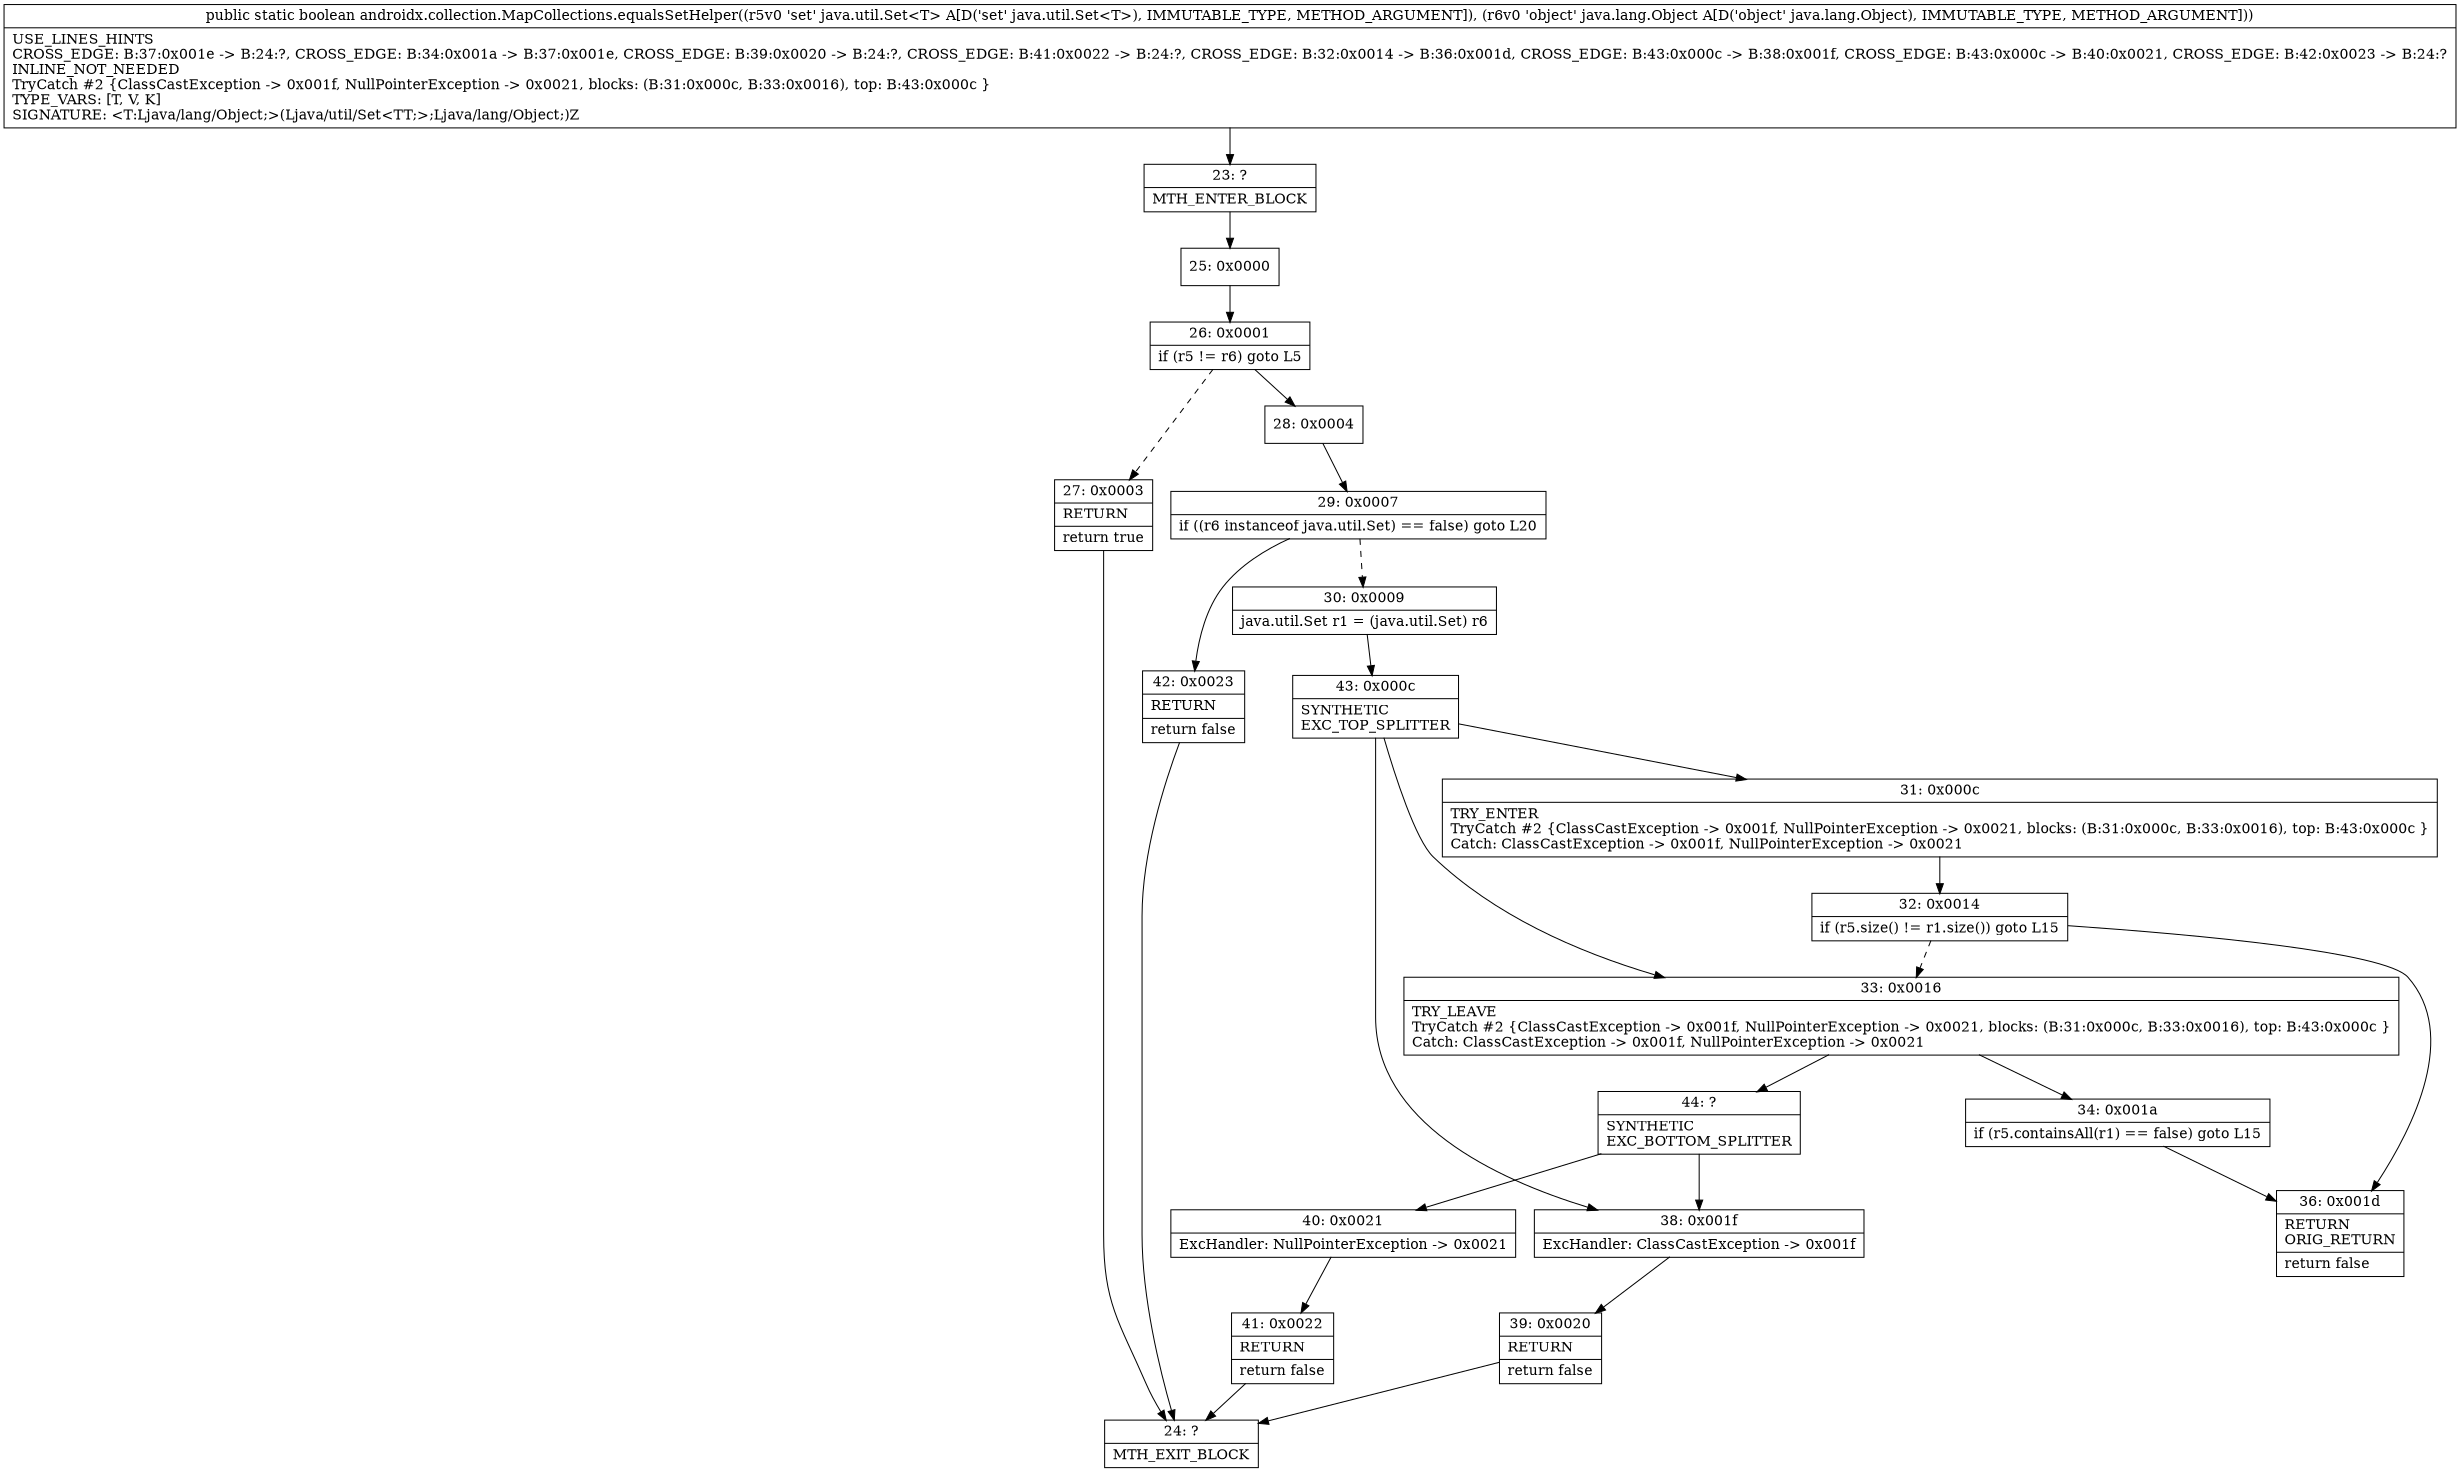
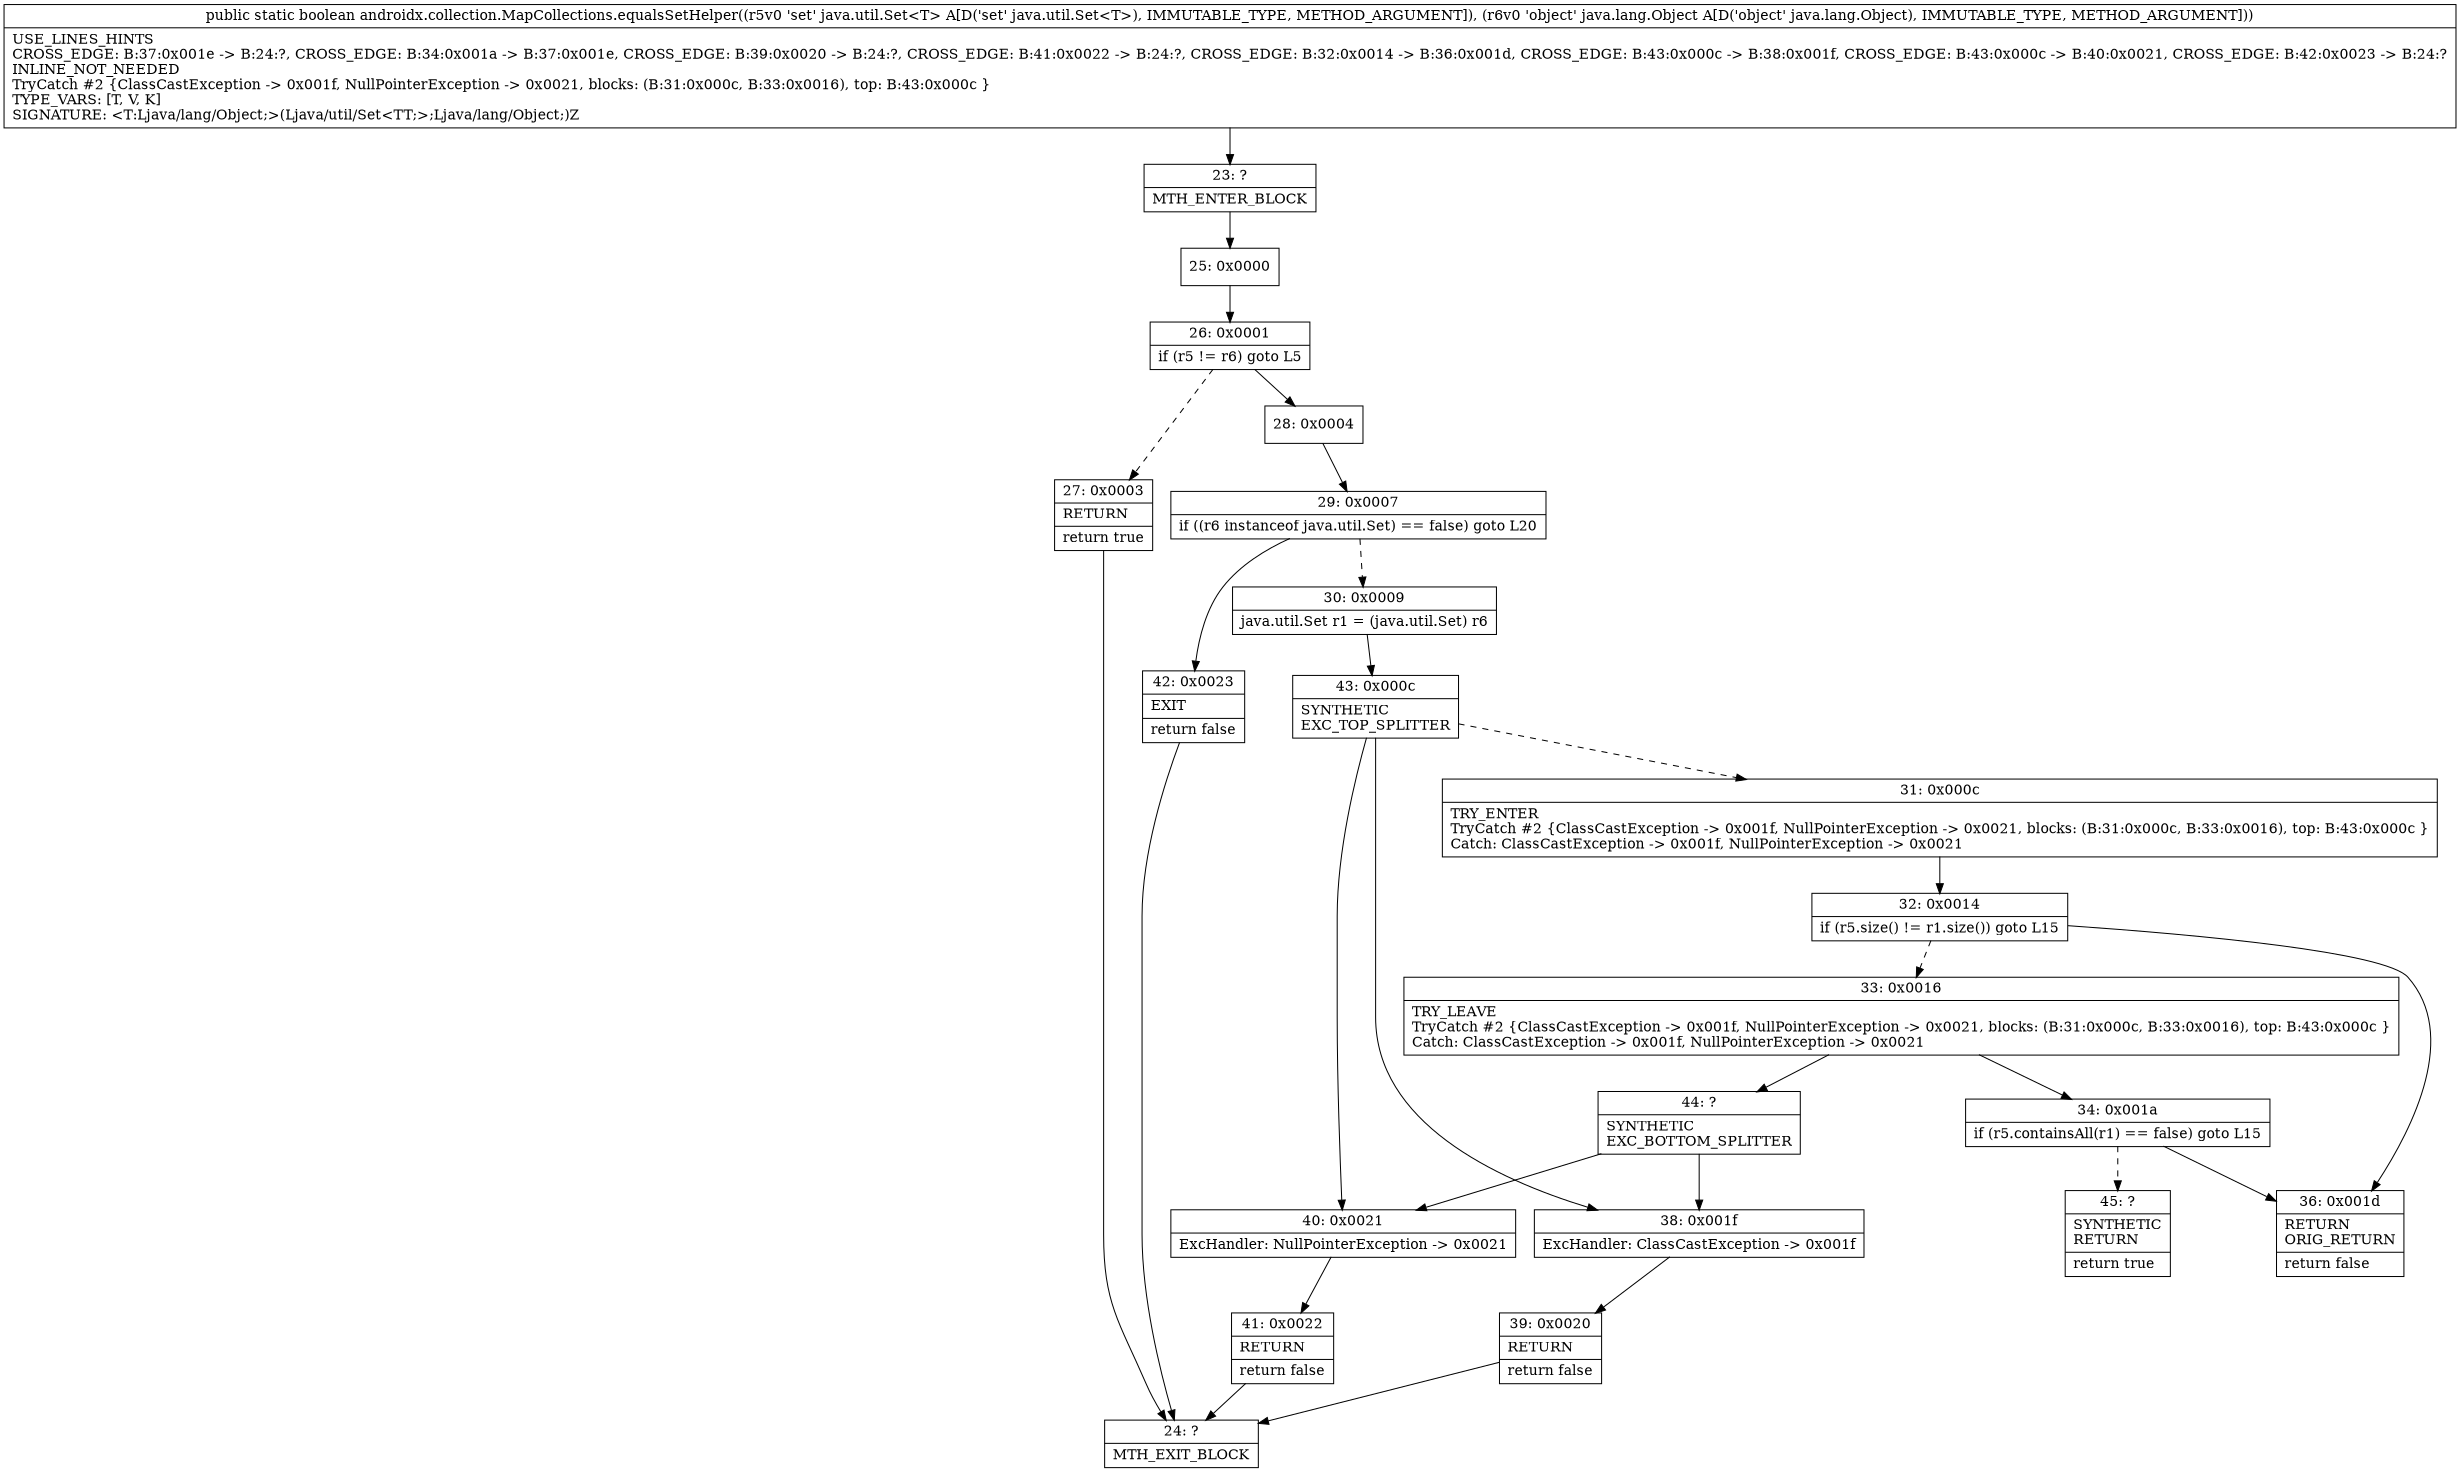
(1184, 706) -> (1168, 706)
(1597, 751) -> (1597, 751)
(1481, 896) -> (1337, 967)
none -> (2118, 1234)
